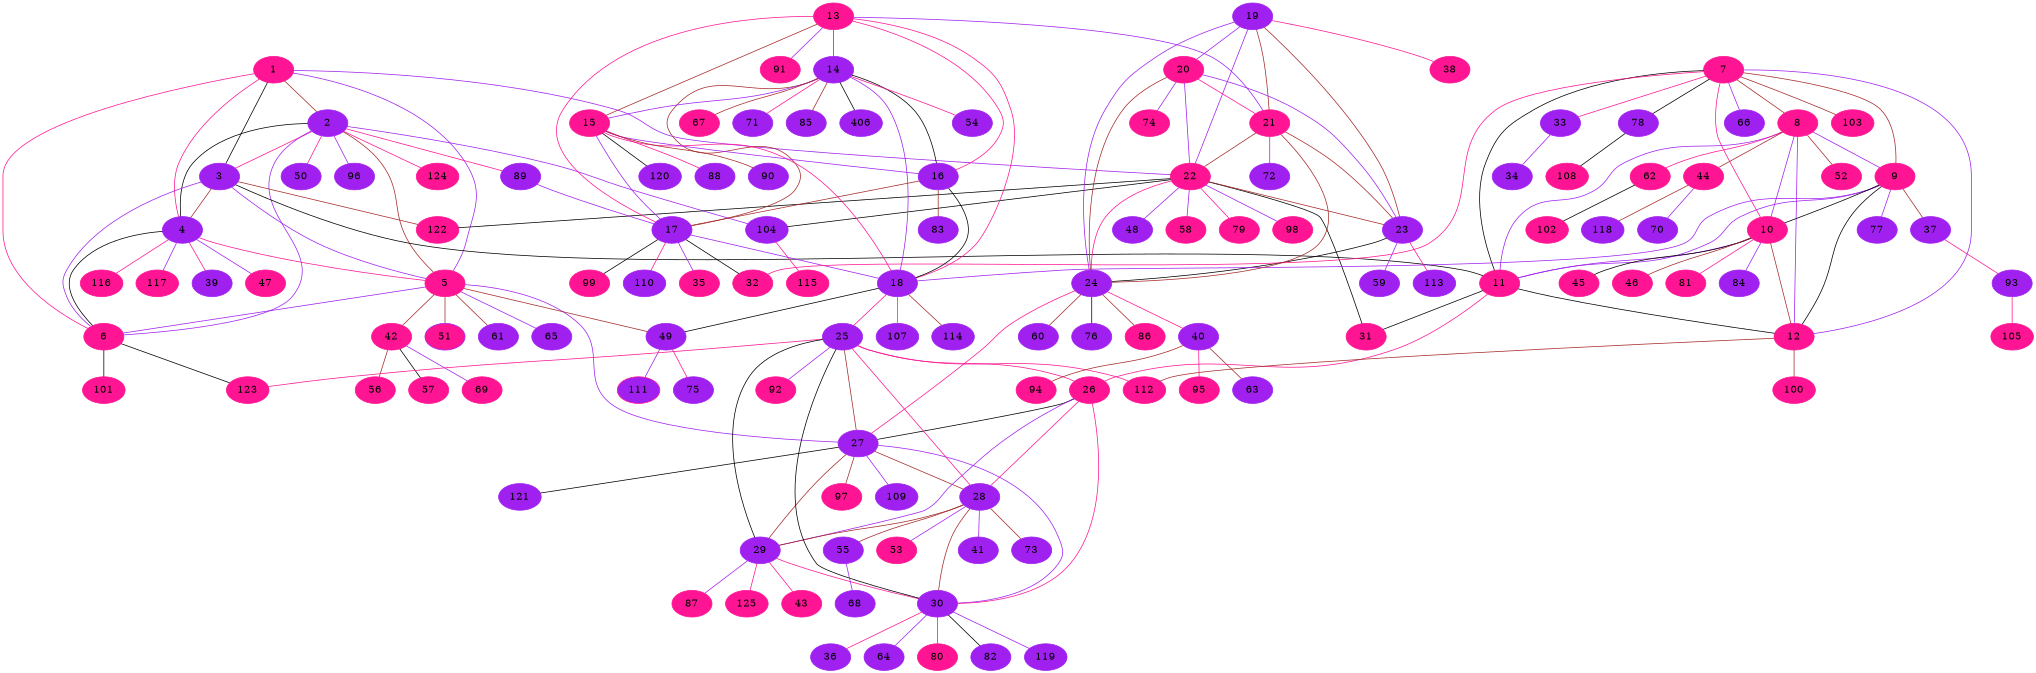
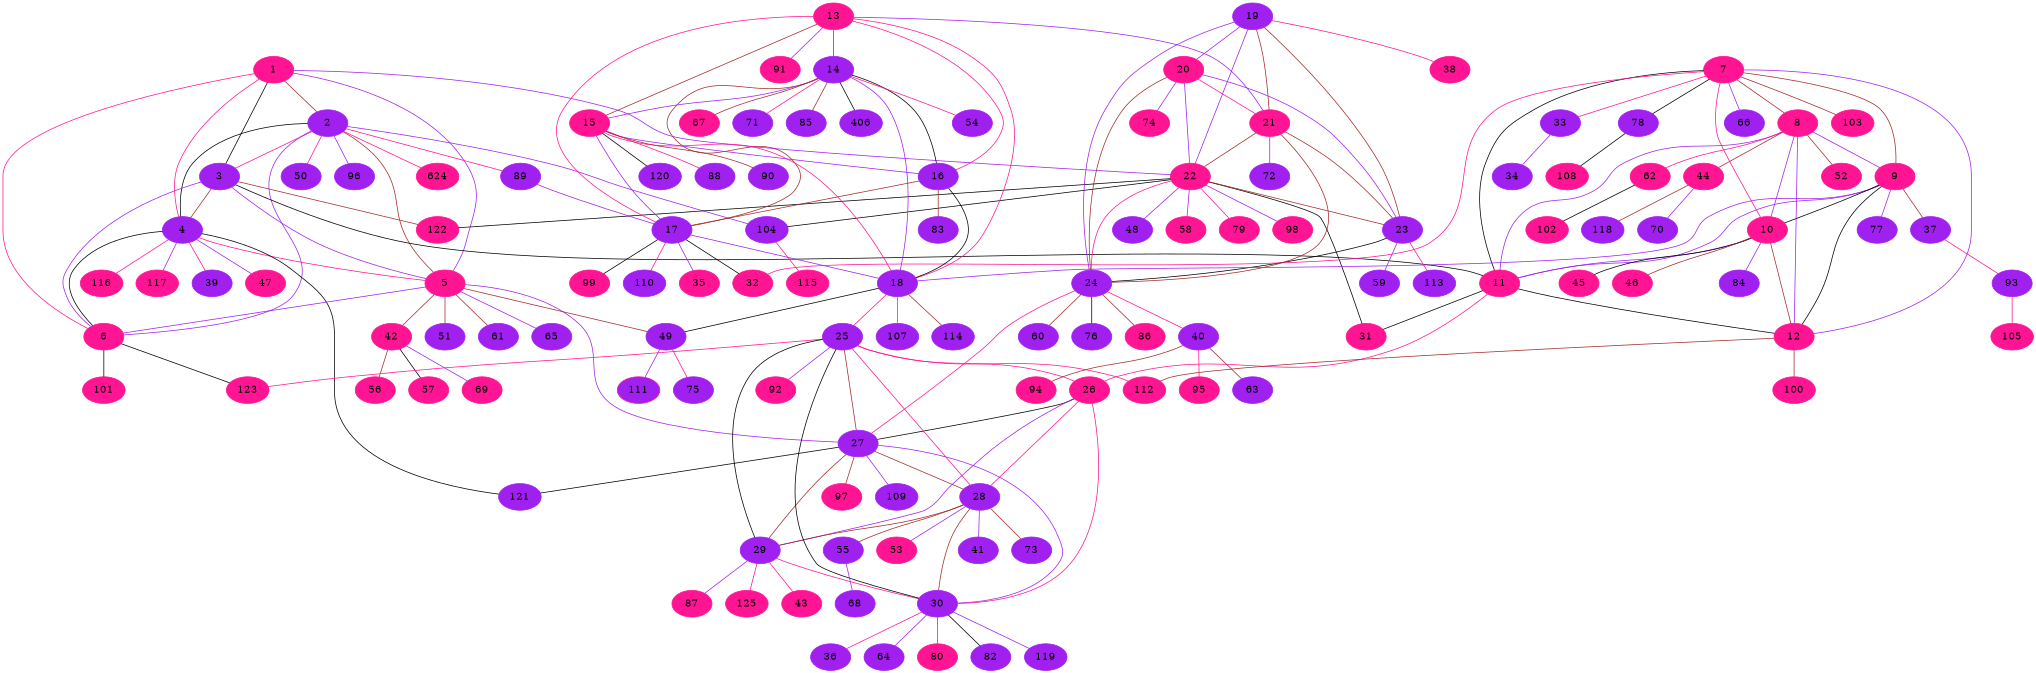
(438, 177) -> (438, 177)
(1686, 283) -> none
(445, 337) -> (445, 337)
none -> (334, 367)
